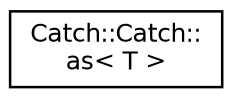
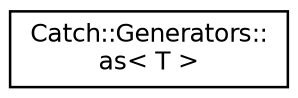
(116, 49) -> (149, 49)
